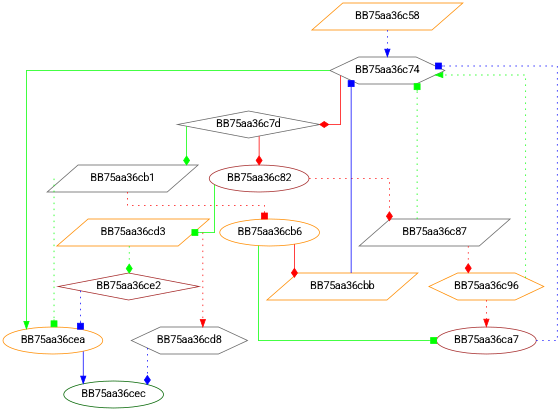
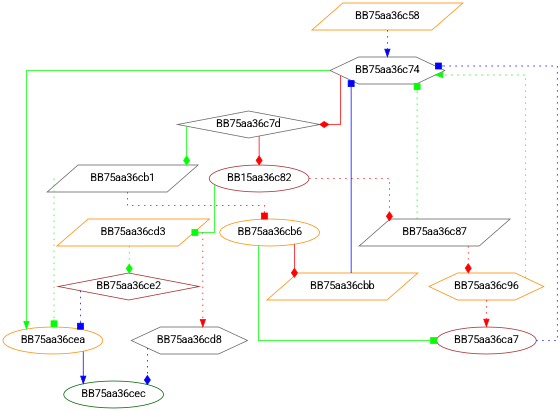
(259, 178) -> (259, 178)
